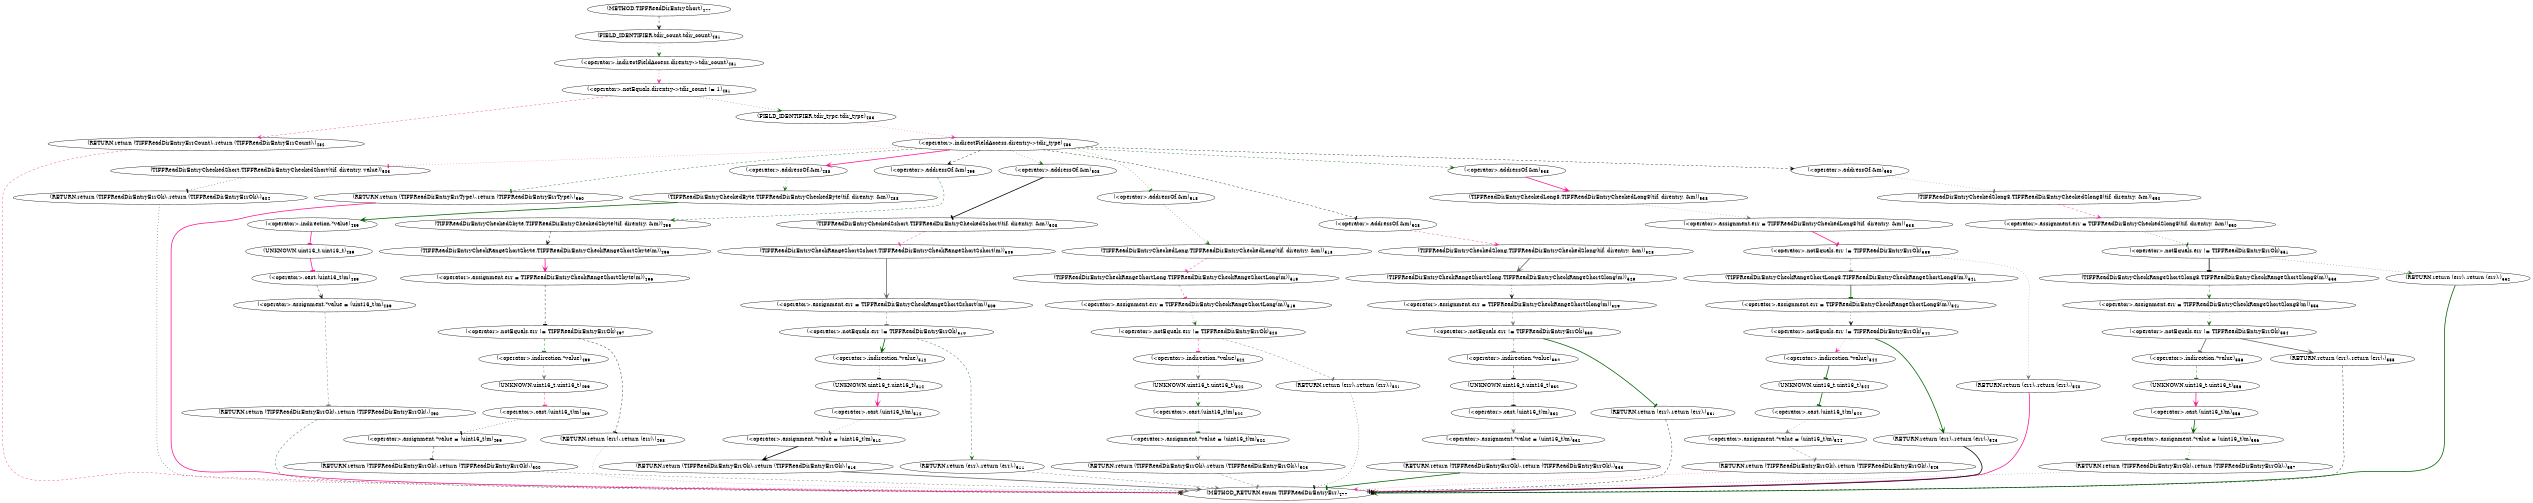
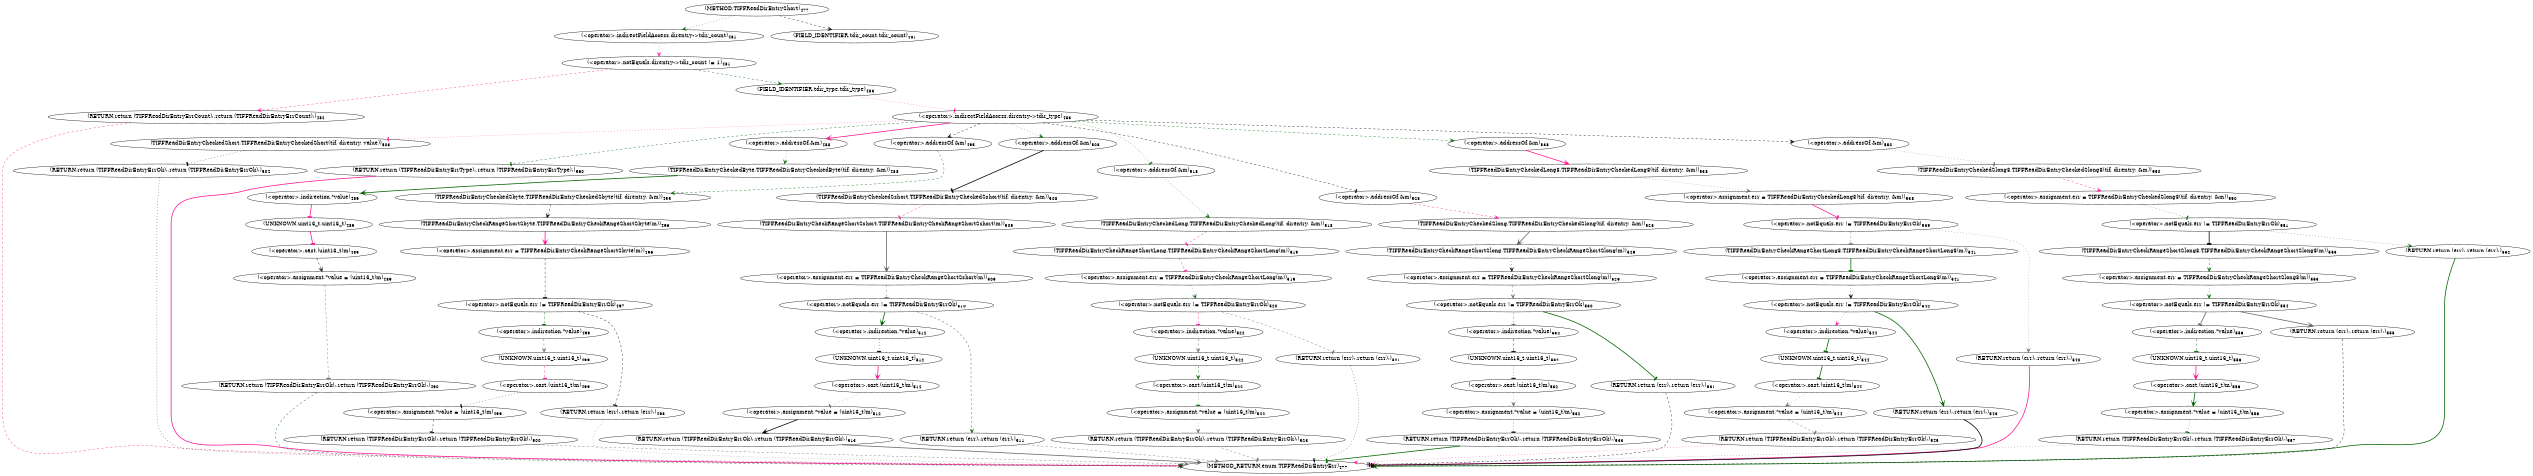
(659, 48) -> (710, 22)
(736, 103) -> (736, 76)
(903, 130) -> (904, 103)
